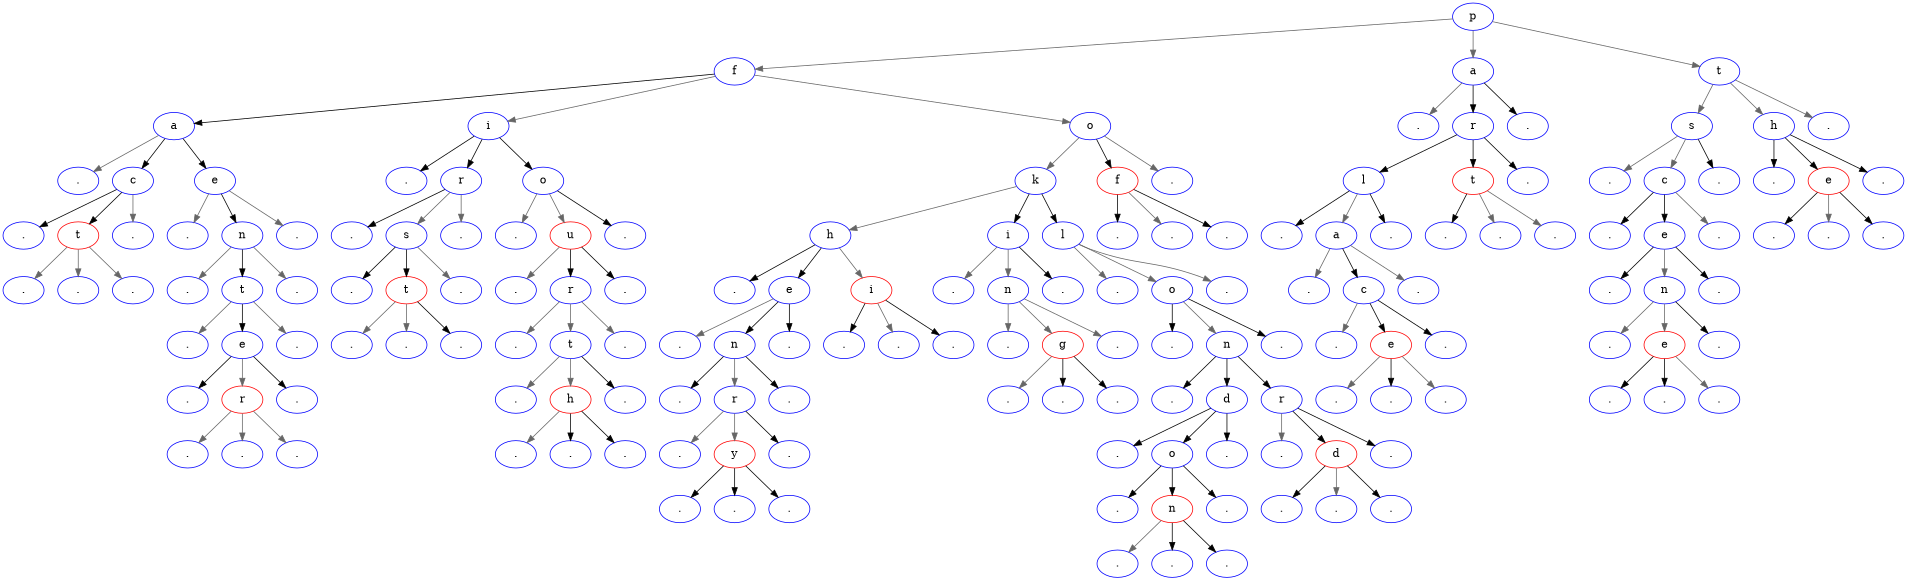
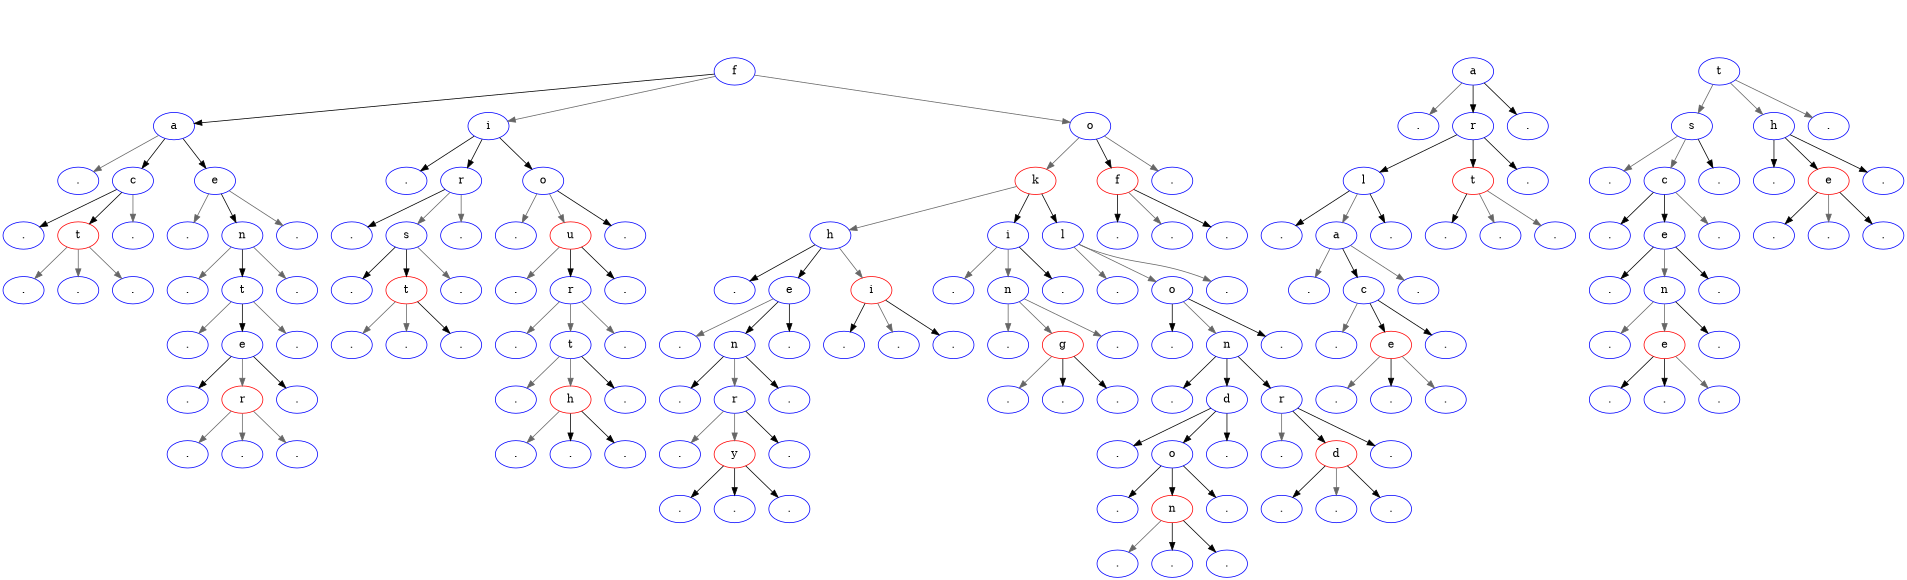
(1473, 17) -> none
(1036, 181) -> (1036, 181)
